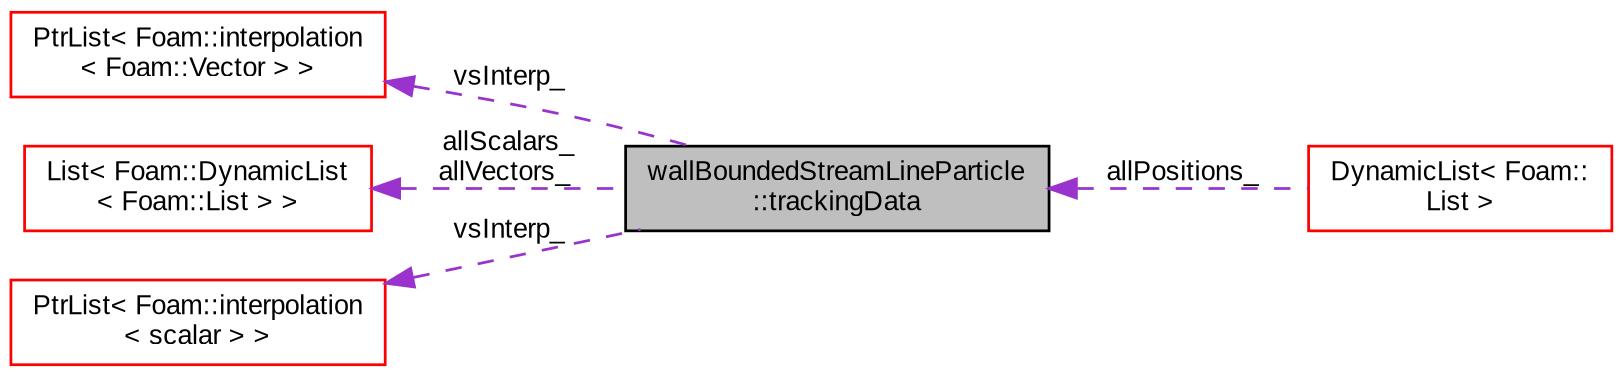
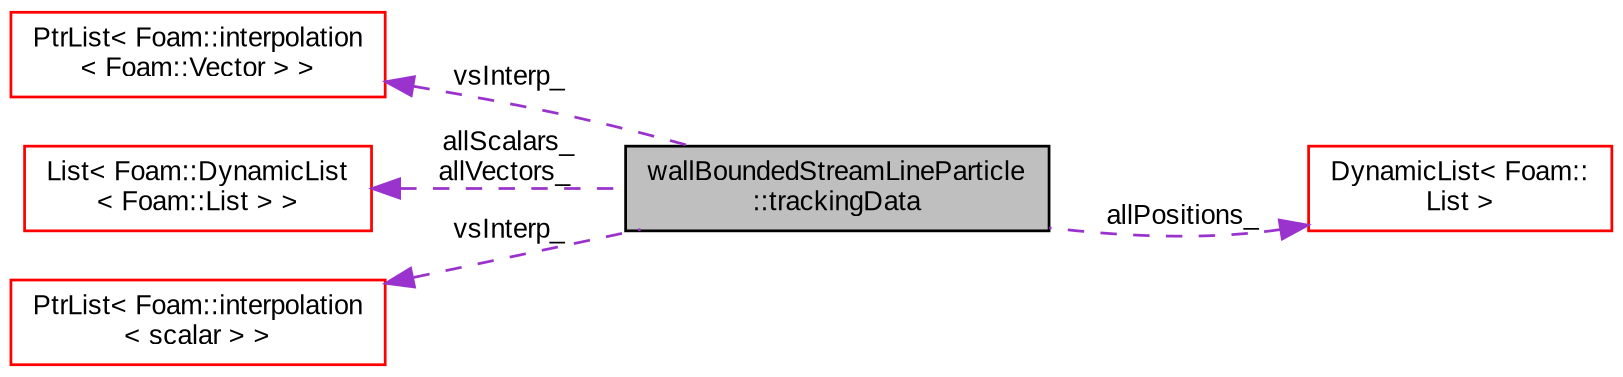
(1193, 189) -> (1165, 236)
